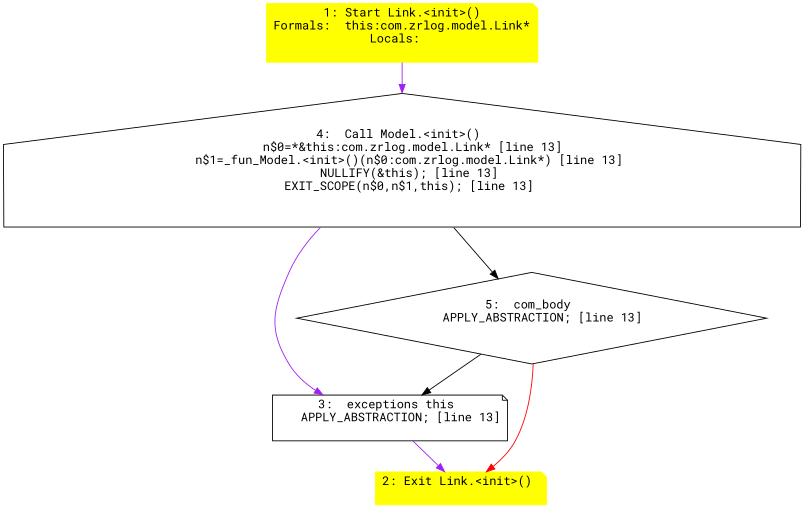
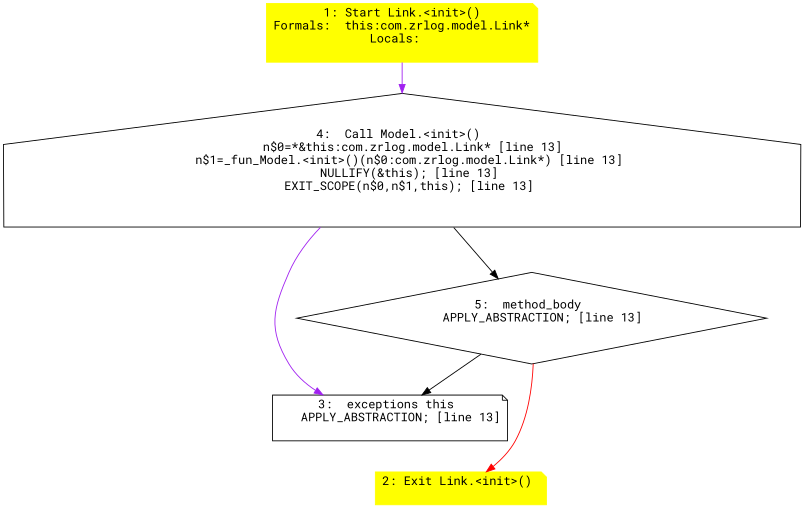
(532, 318) -> (532, 318)
(426, 453) -> none
